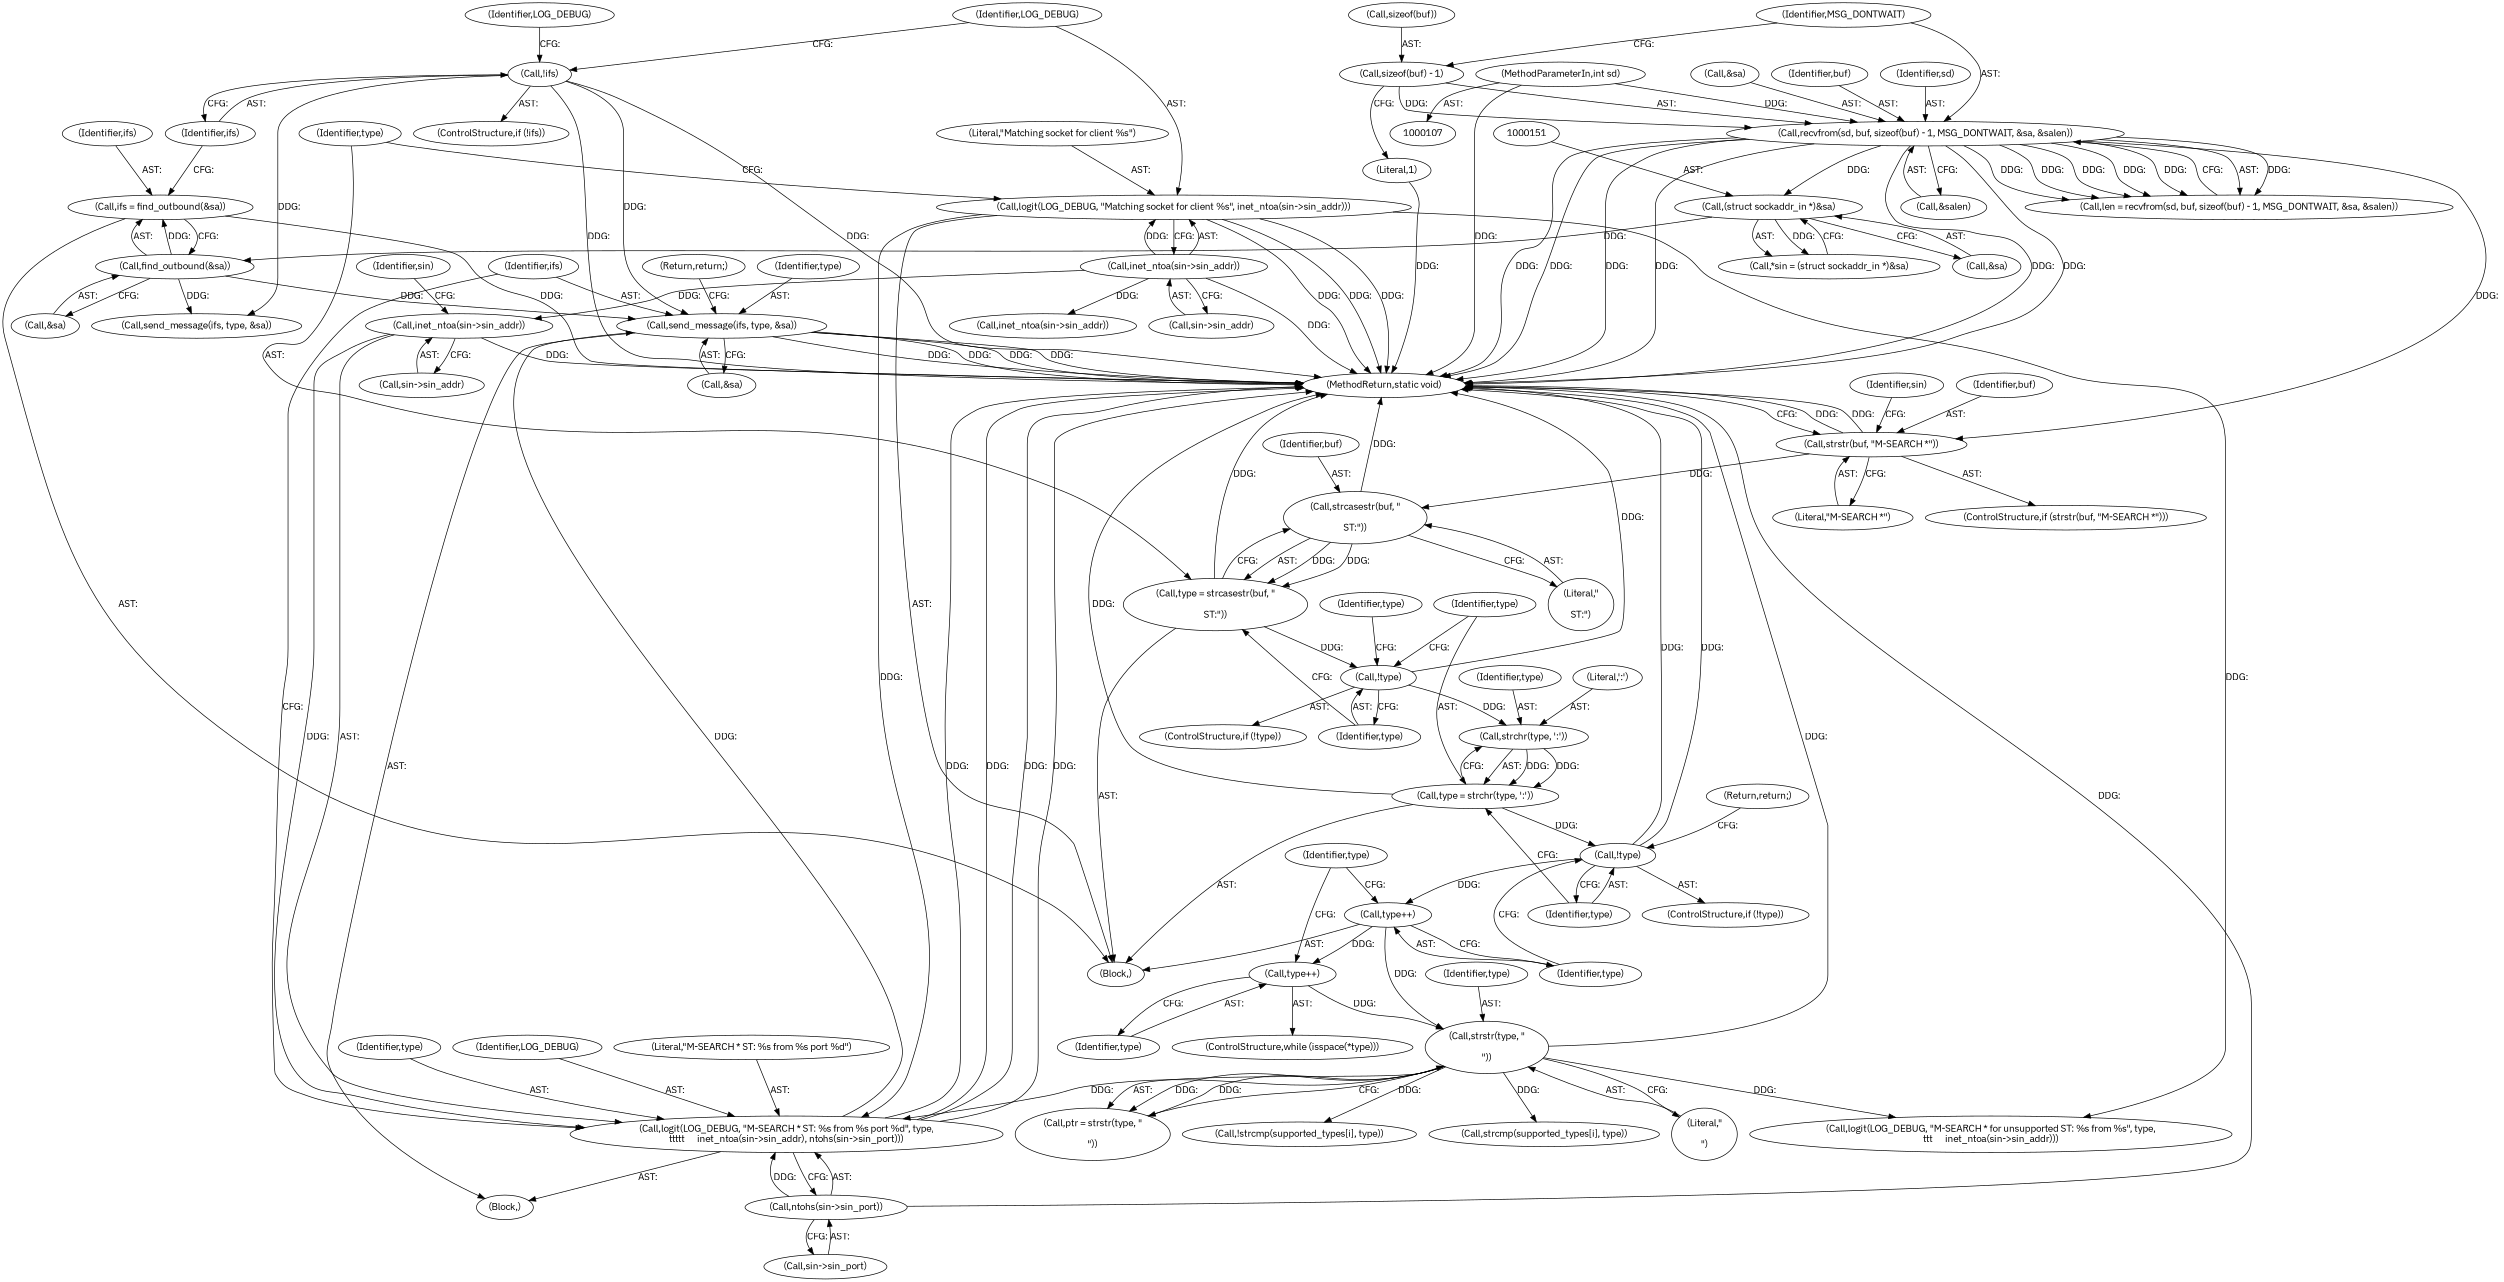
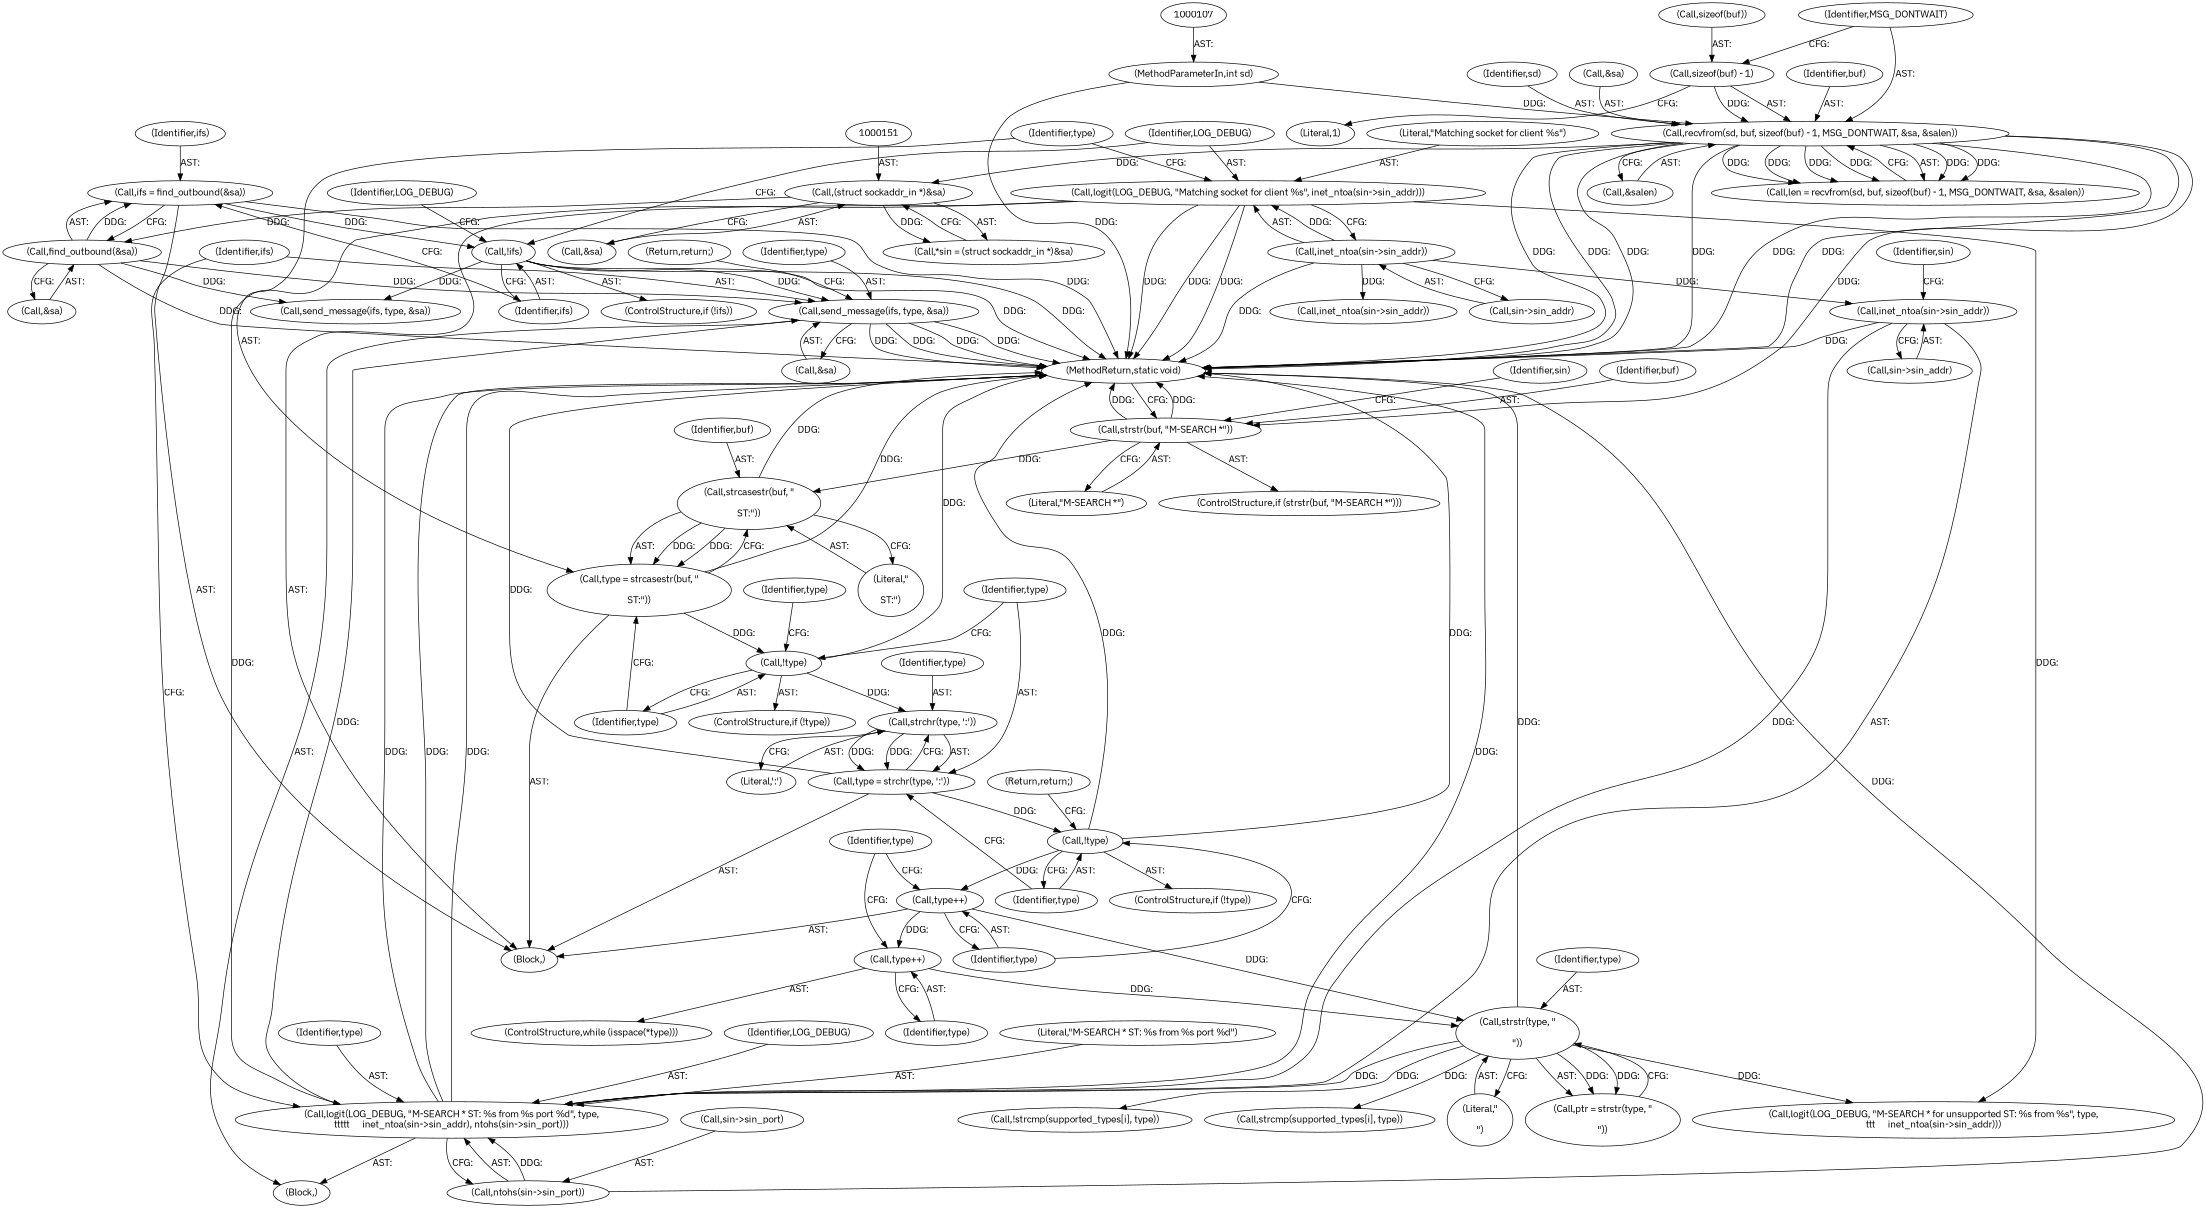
(1460, 92) -> (1194, 41)
none -> (346, 228)
(1416, 275) -> (538, 343)
none -> (818, 737)
(807, 1233) -> none
